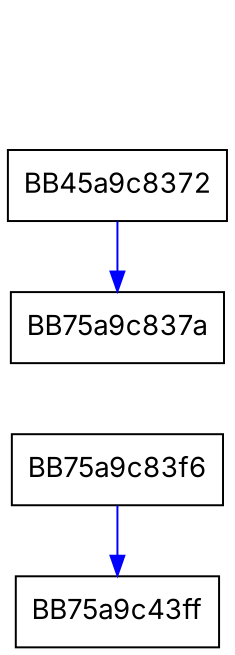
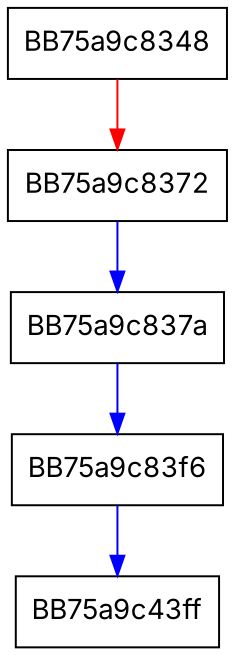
none -> (117, 43)
(117, 186) -> (117, 186)
none -> (117, 389)
